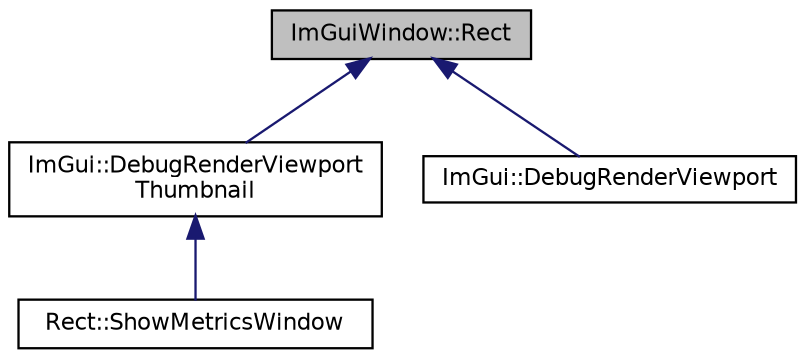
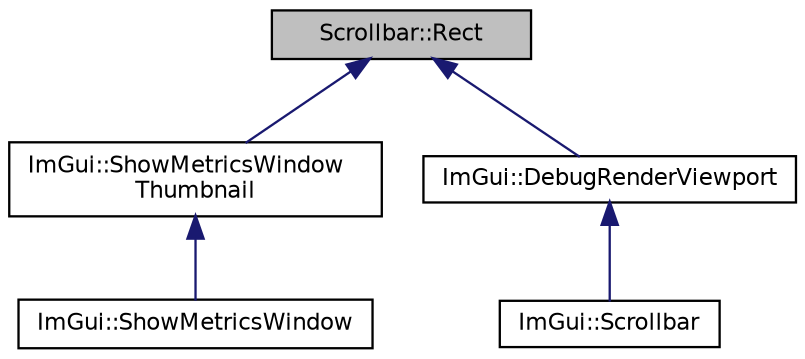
(401, 35) -> (401, 35)
(196, 179) -> (196, 179)
(196, 324) -> (196, 324)
none -> (610, 324)
